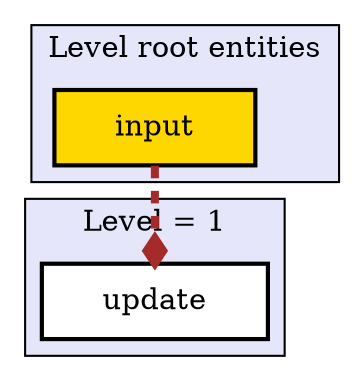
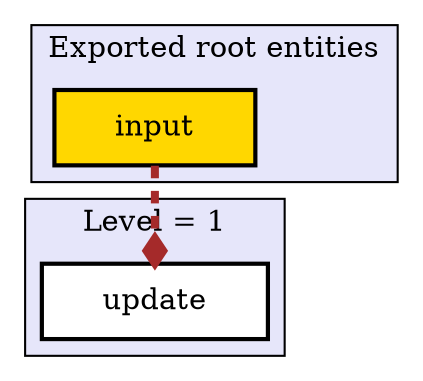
(185, 49) -> (215, 49)
